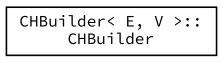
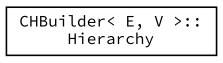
(111, 31) -> (111, 31)
